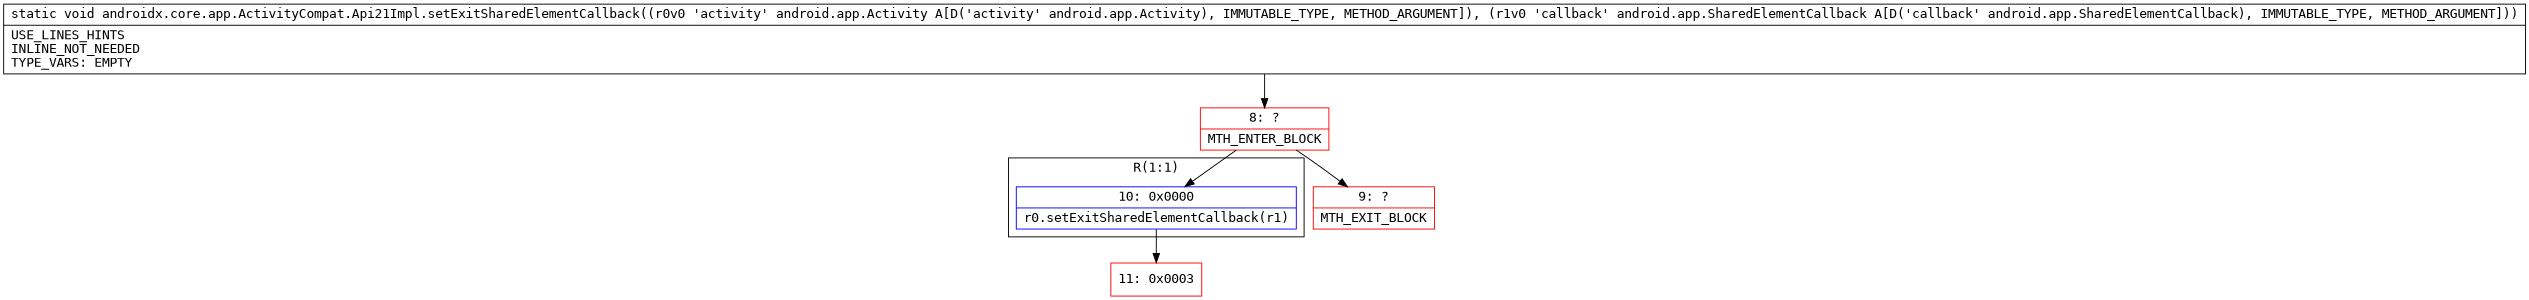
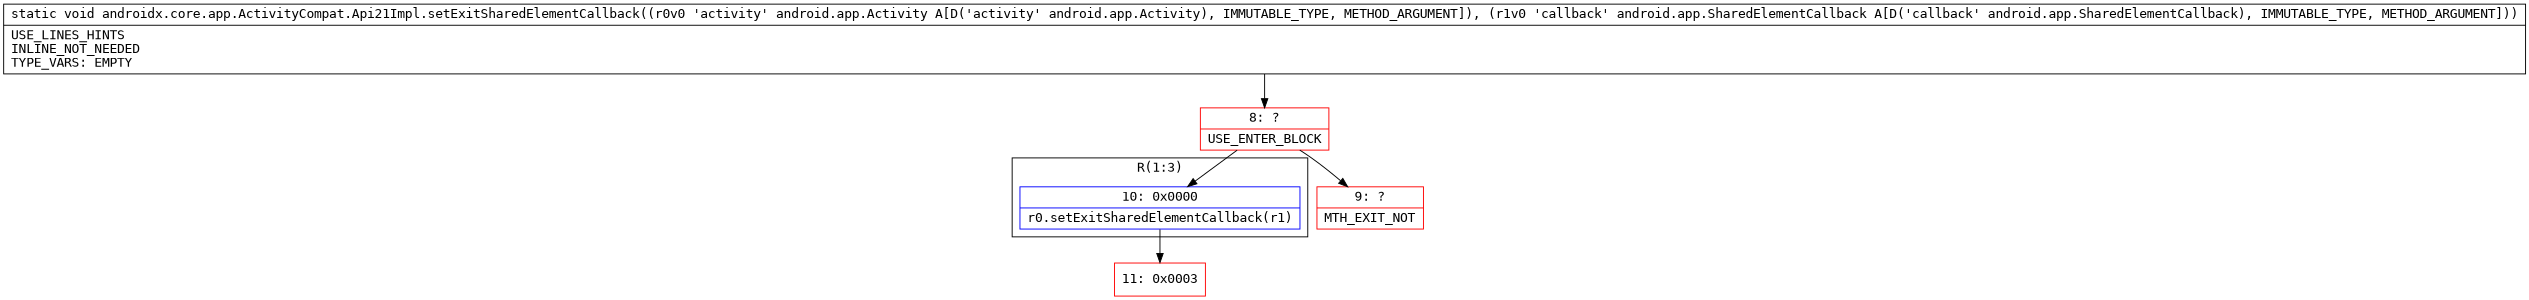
(1265, 139) -> (1265, 139)
(1156, 168) -> (1160, 168)
(1374, 218) -> (1370, 218)
